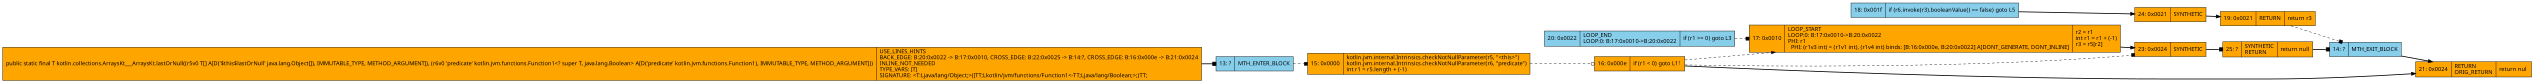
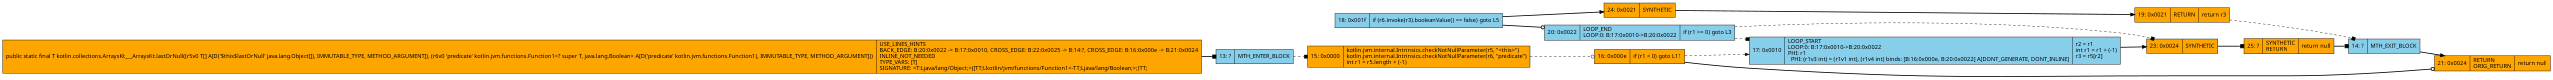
none -> (1522, 26)
(1935, 39) -> (1935, 51)
(1908, 65) -> (1943, 23)
(2048, 78) -> (2058, 76)
